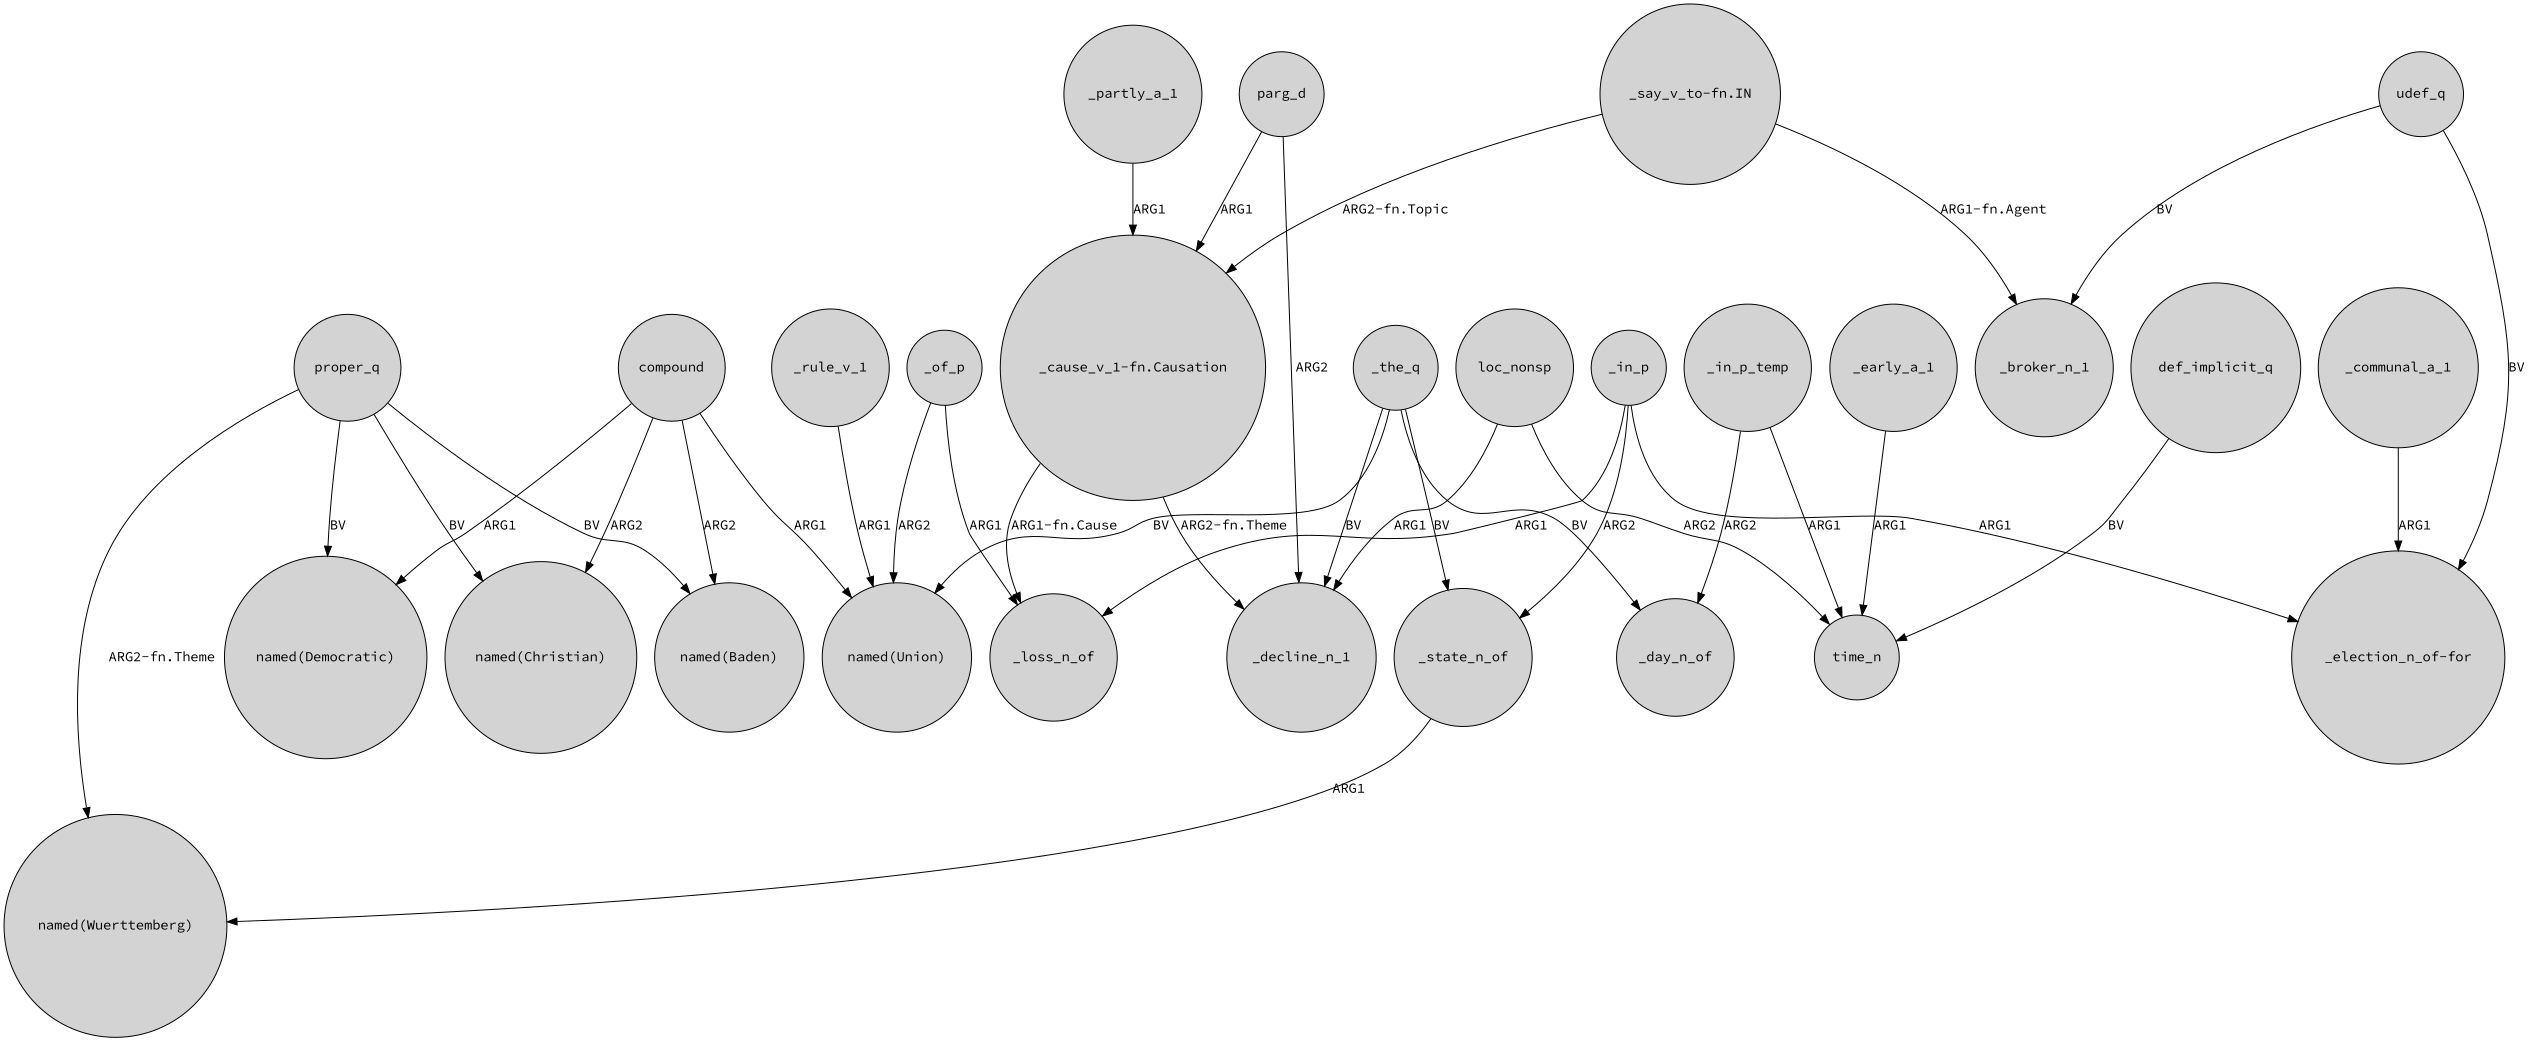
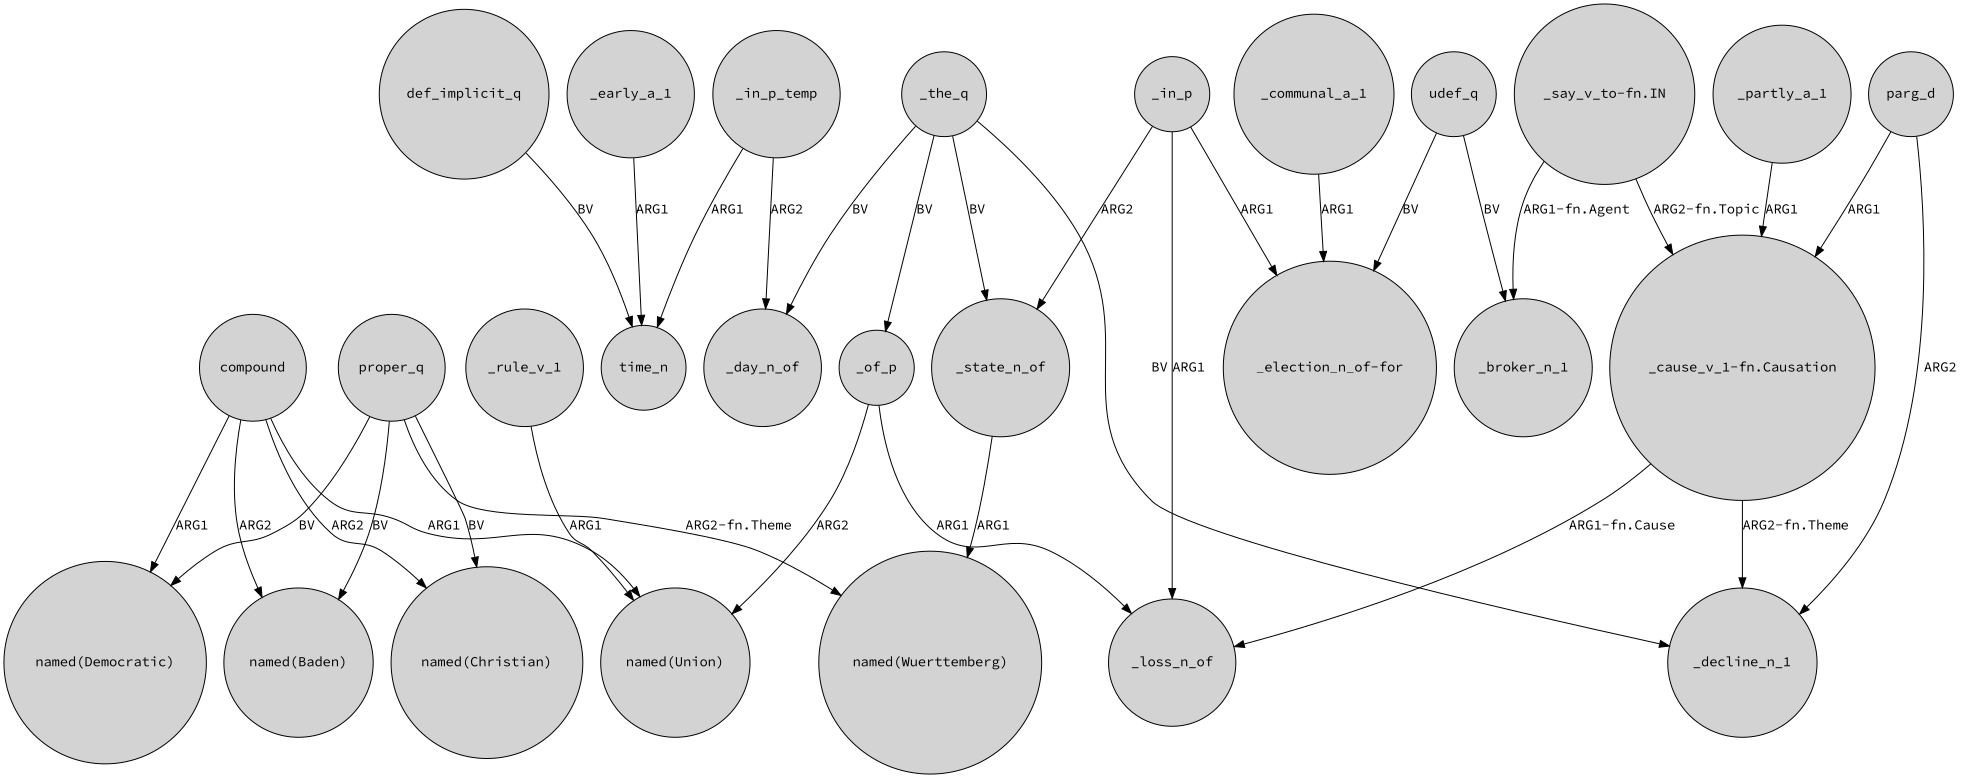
(1515, 368) -> none
(1185, 515) -> (911, 229)
